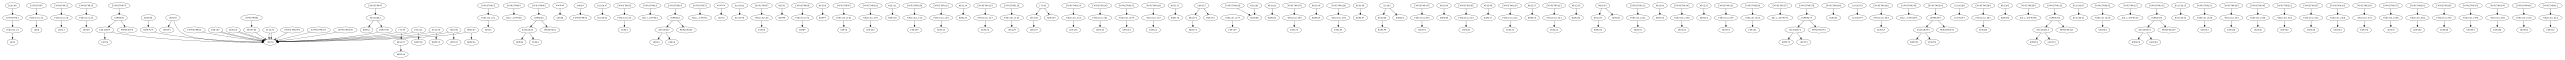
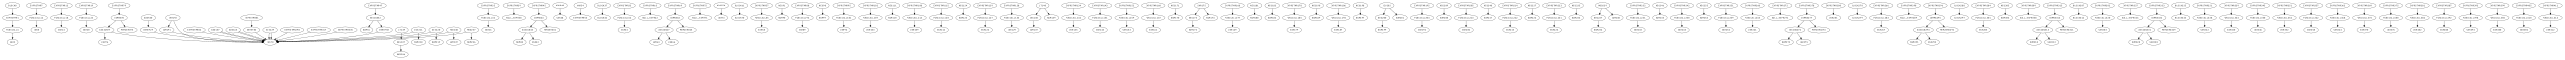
(1243, 11) -> (1233, 11)
(338, 39) -> (217, 39)
